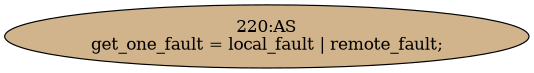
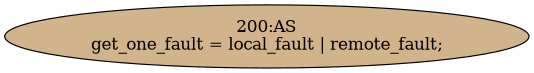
(267, 36) -> (267, 36)
